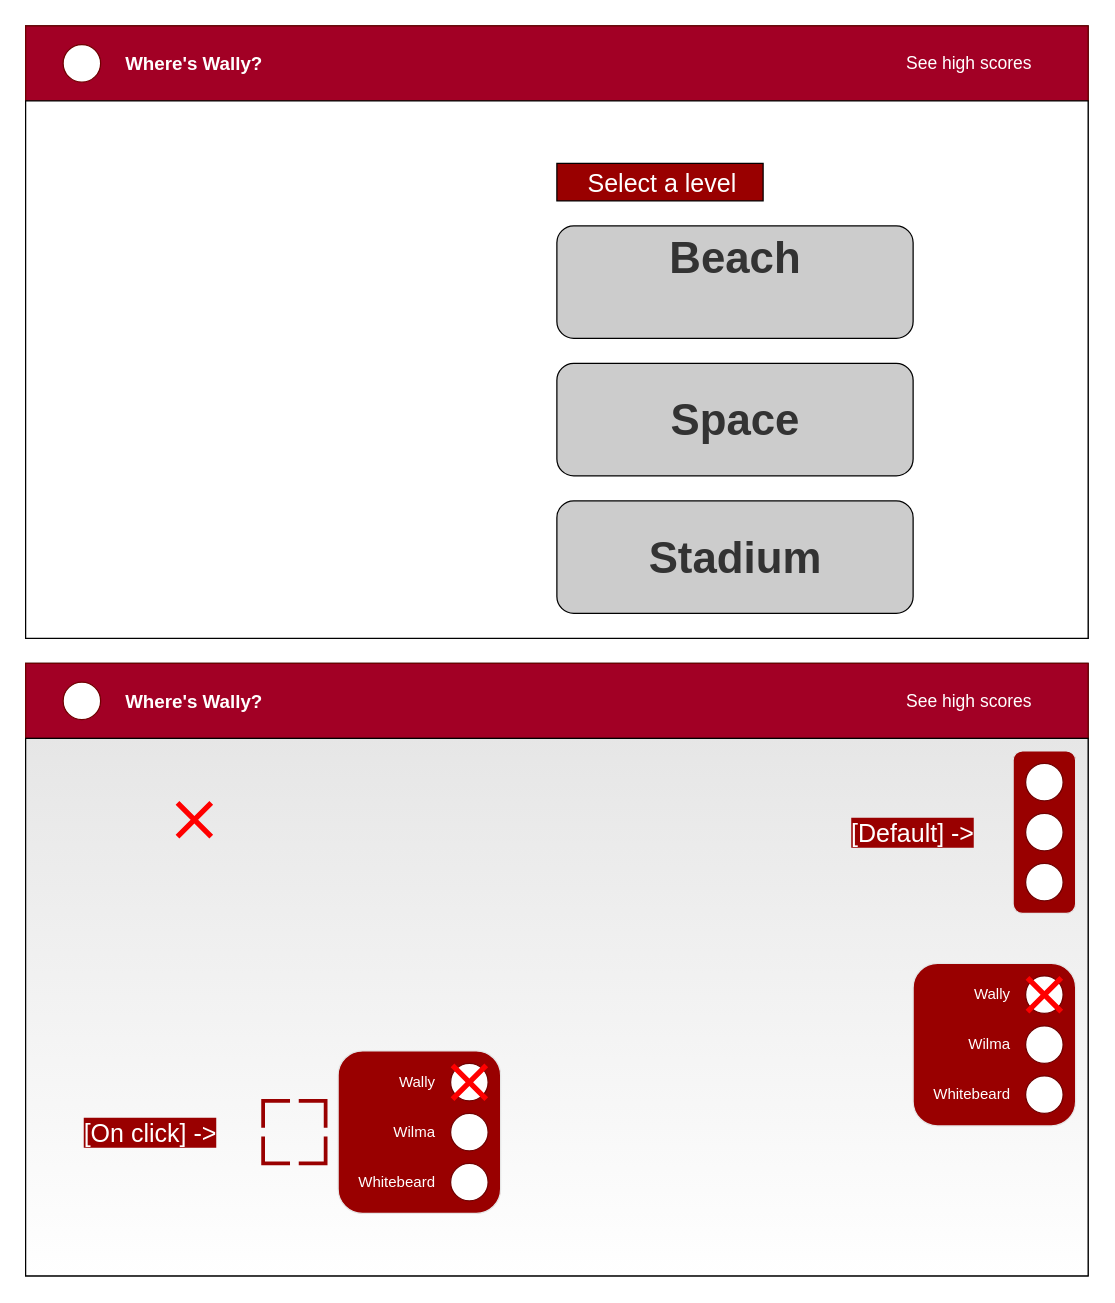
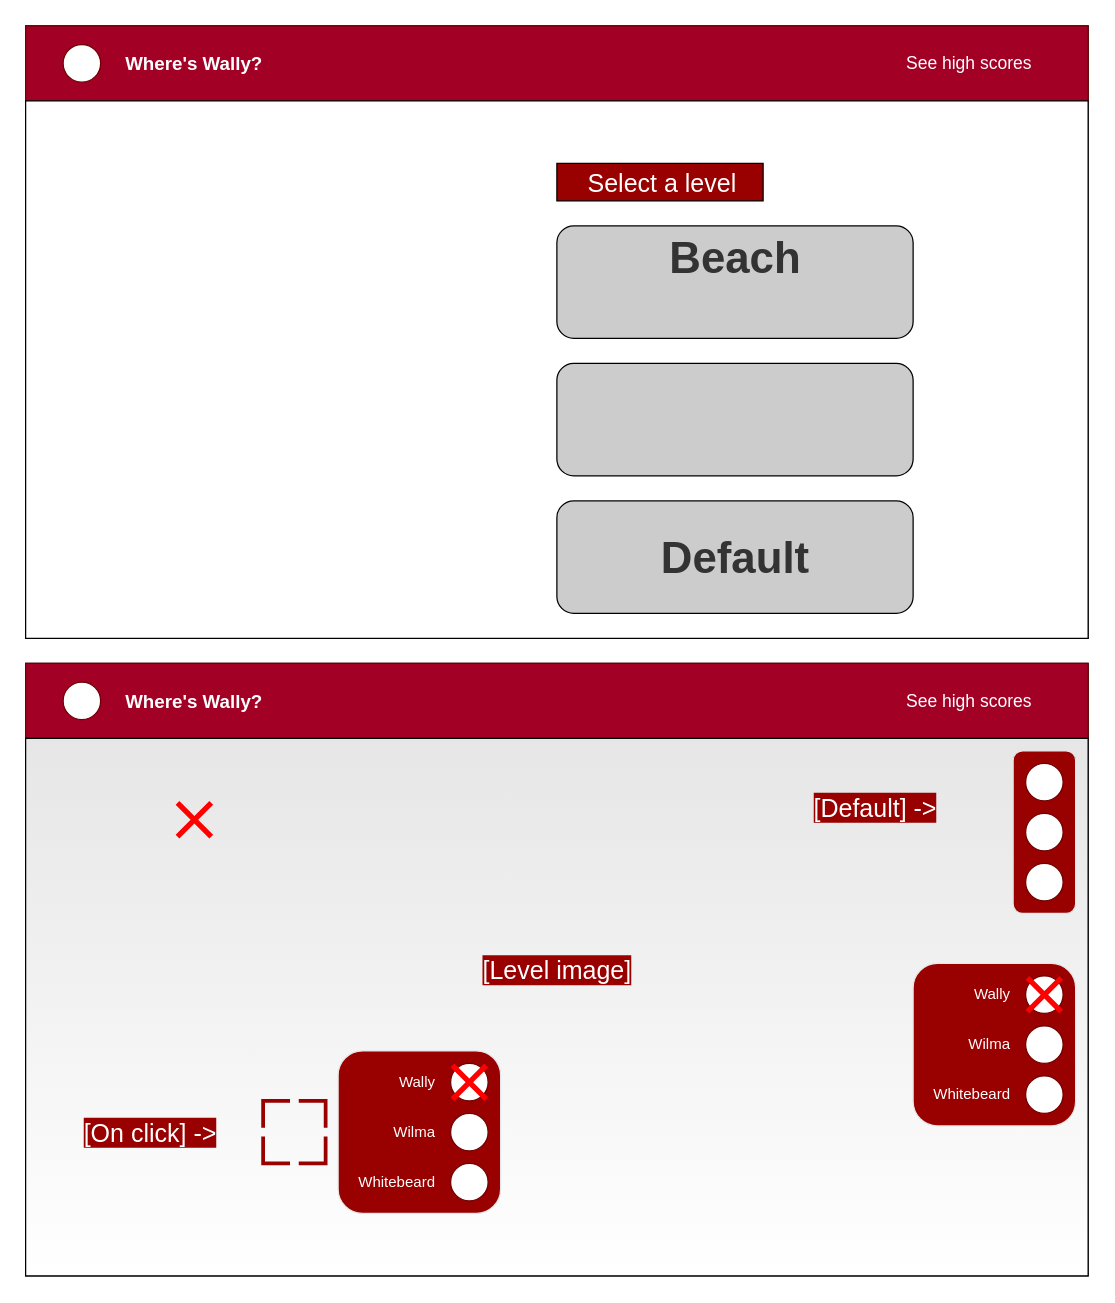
(735, 419) -> none
(736, 557) -> (736, 557)
(913, 832) -> (876, 807)
none -> (558, 969)
